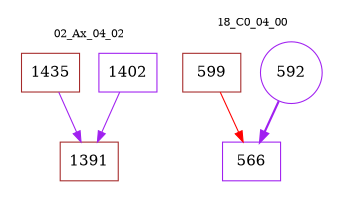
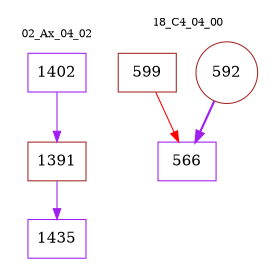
(253, 23) -> (188, 23)
(51, 73) -> (57, 239)
(291, 73) -> (227, 73)
(68, 112) -> (57, 195)
